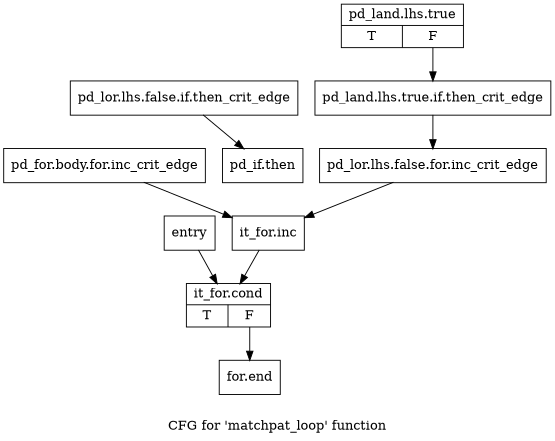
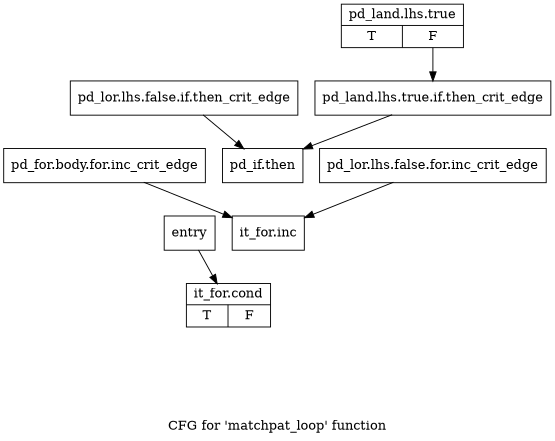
(433, 127) -> (352, 130)
(252, 263) -> none
(250, 377) -> none
